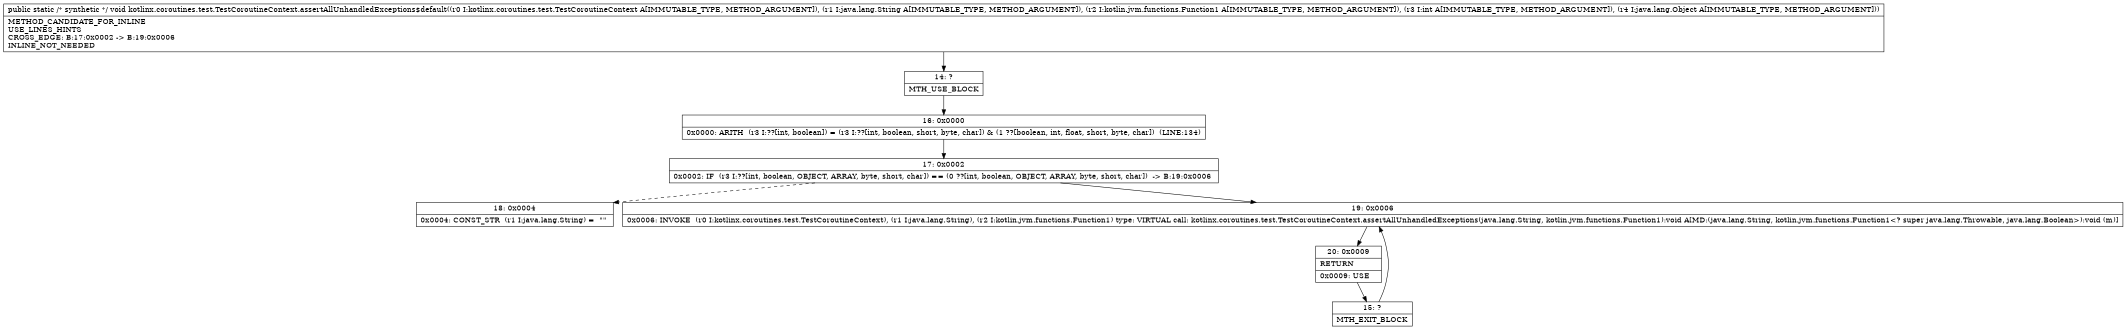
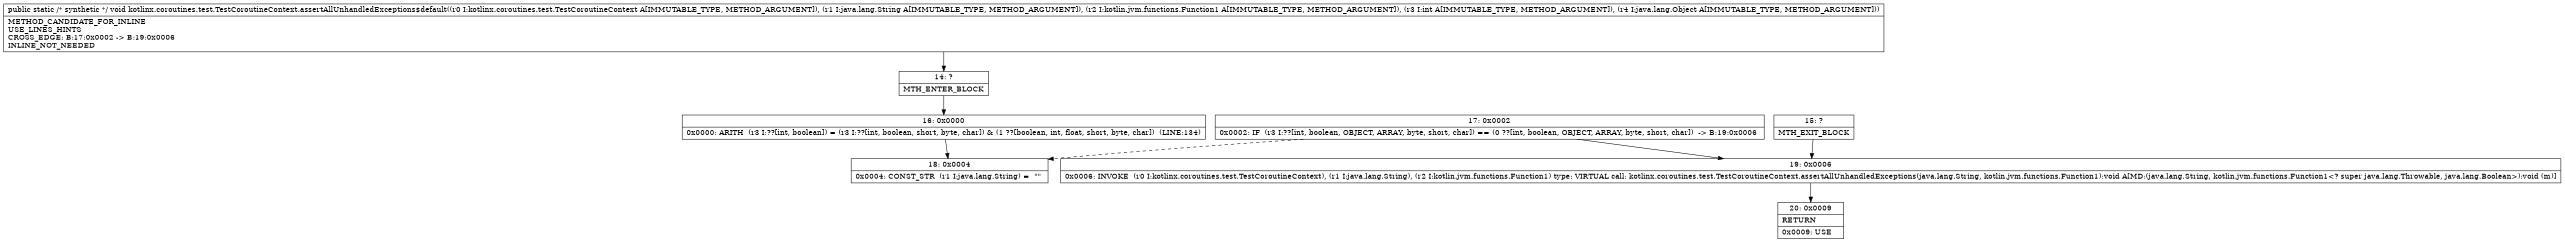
(944, 89) -> (944, 89)
(944, 146) -> (946, 146)
(1361, 290) -> none
